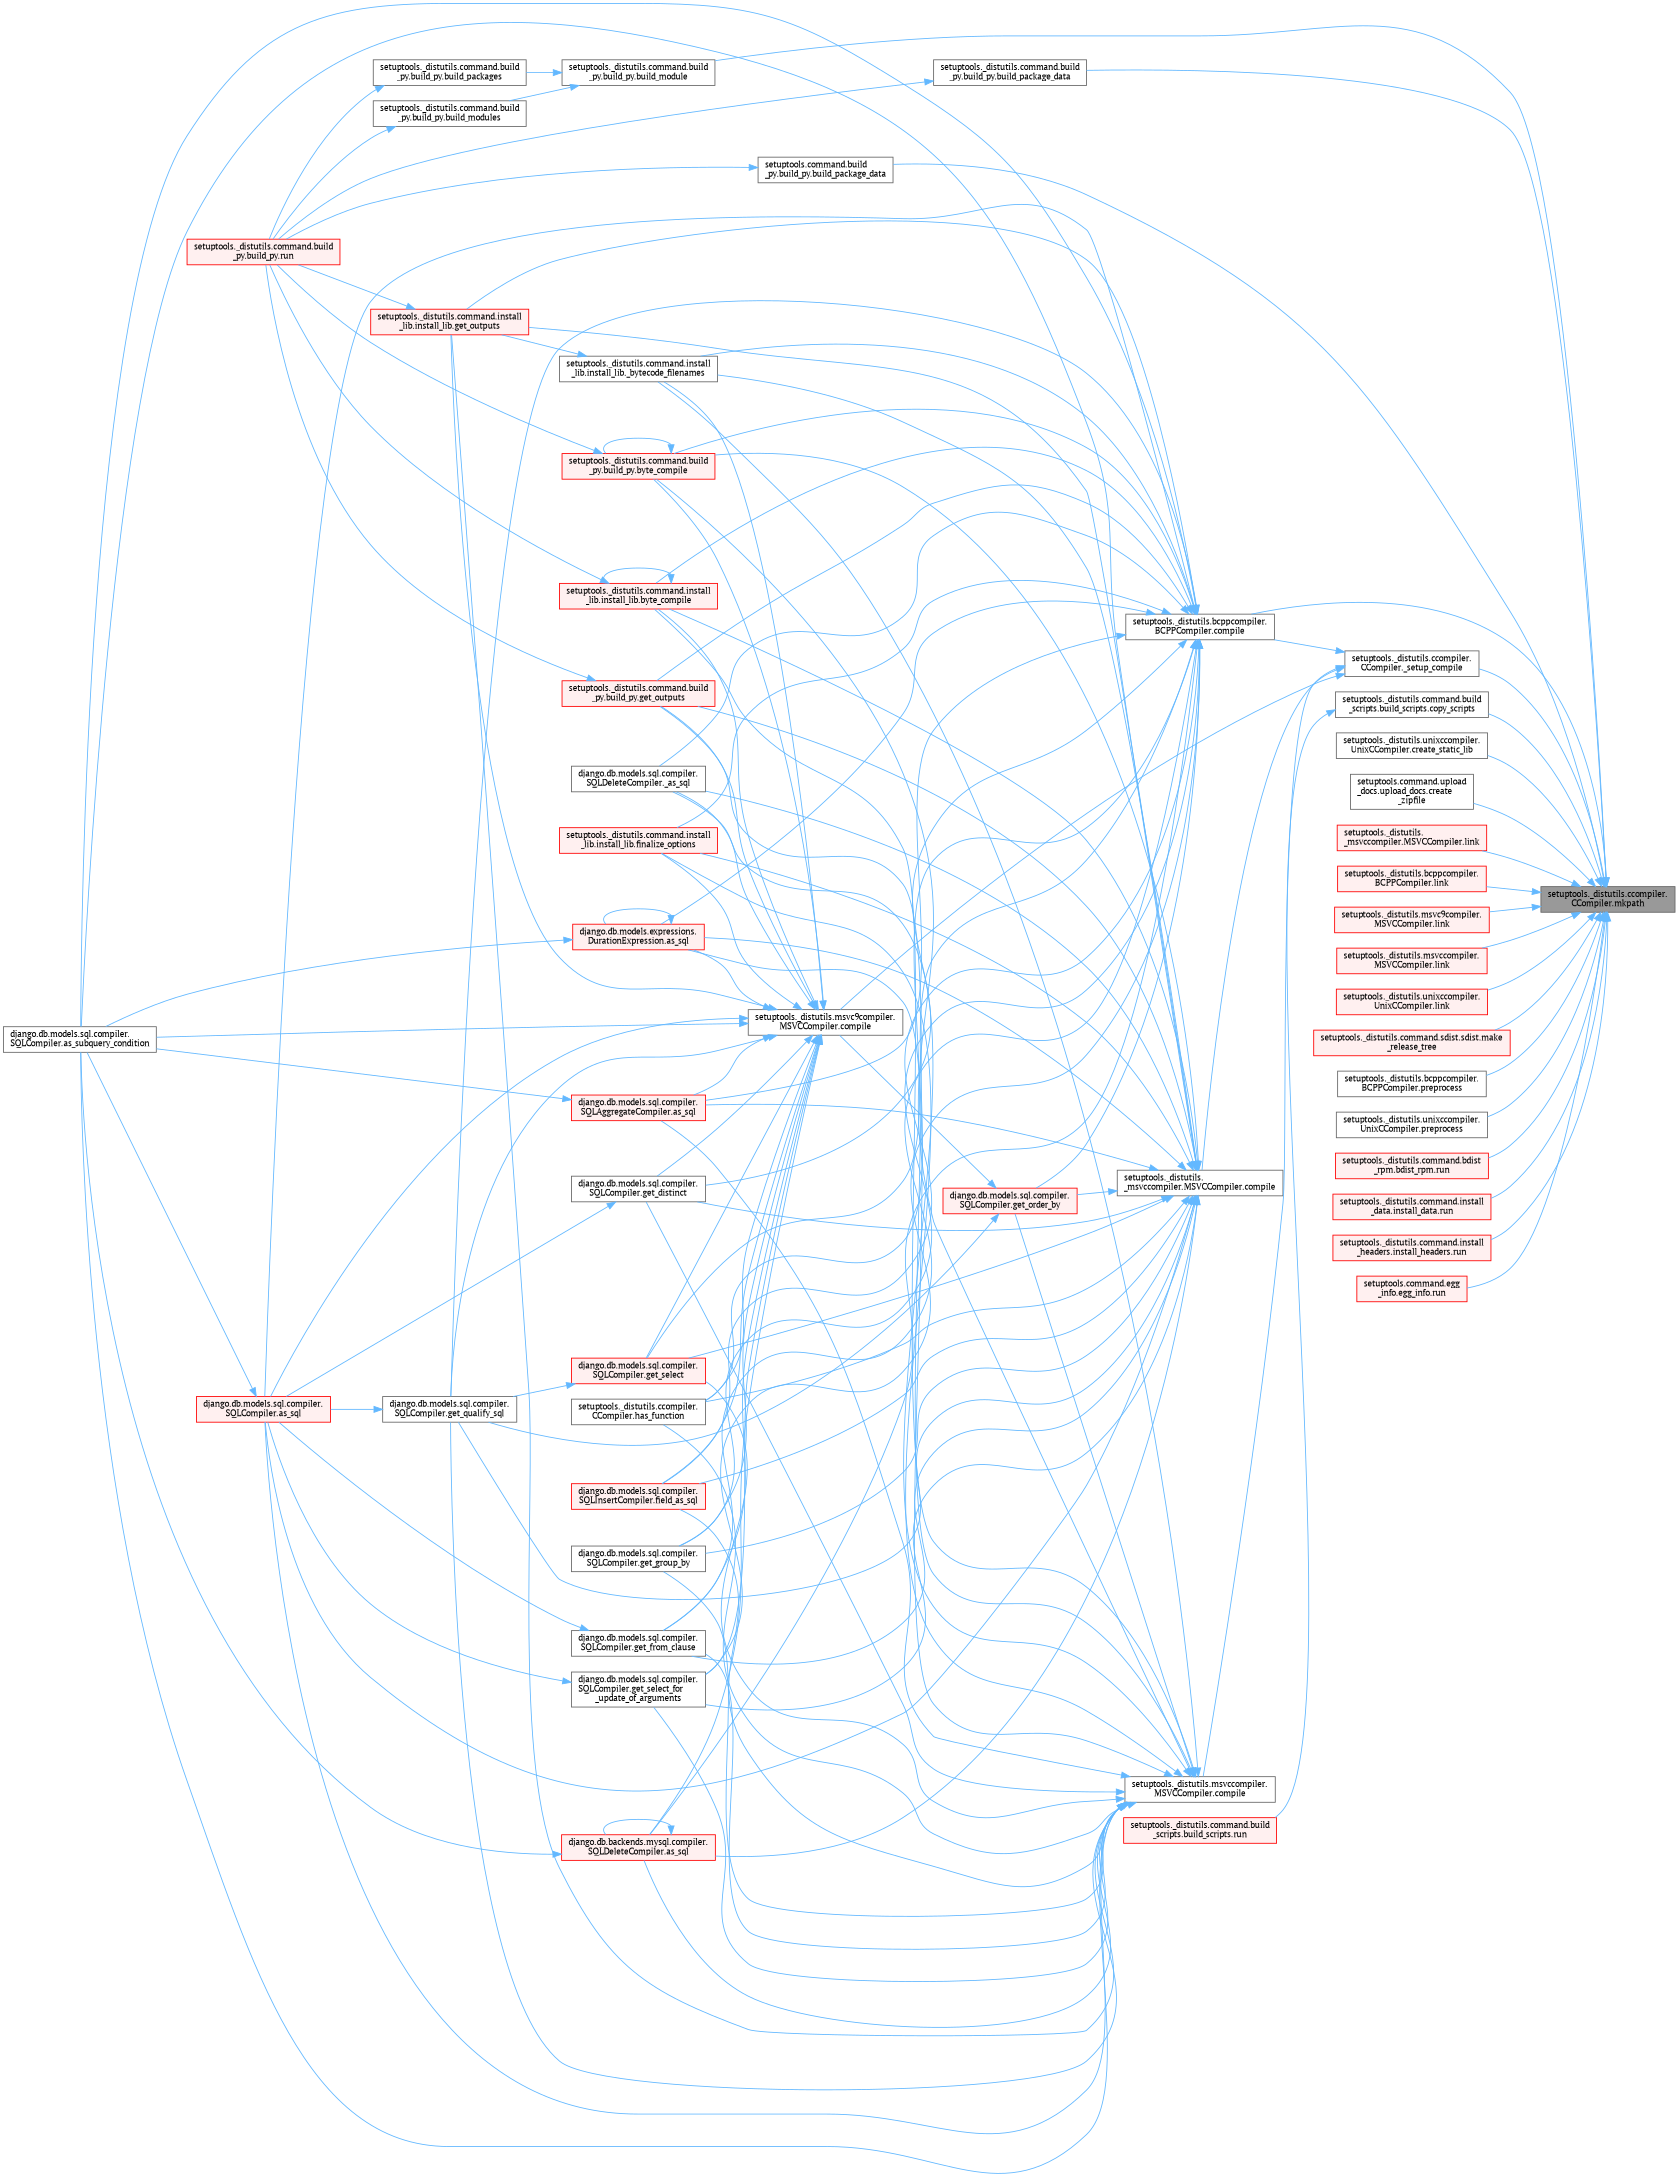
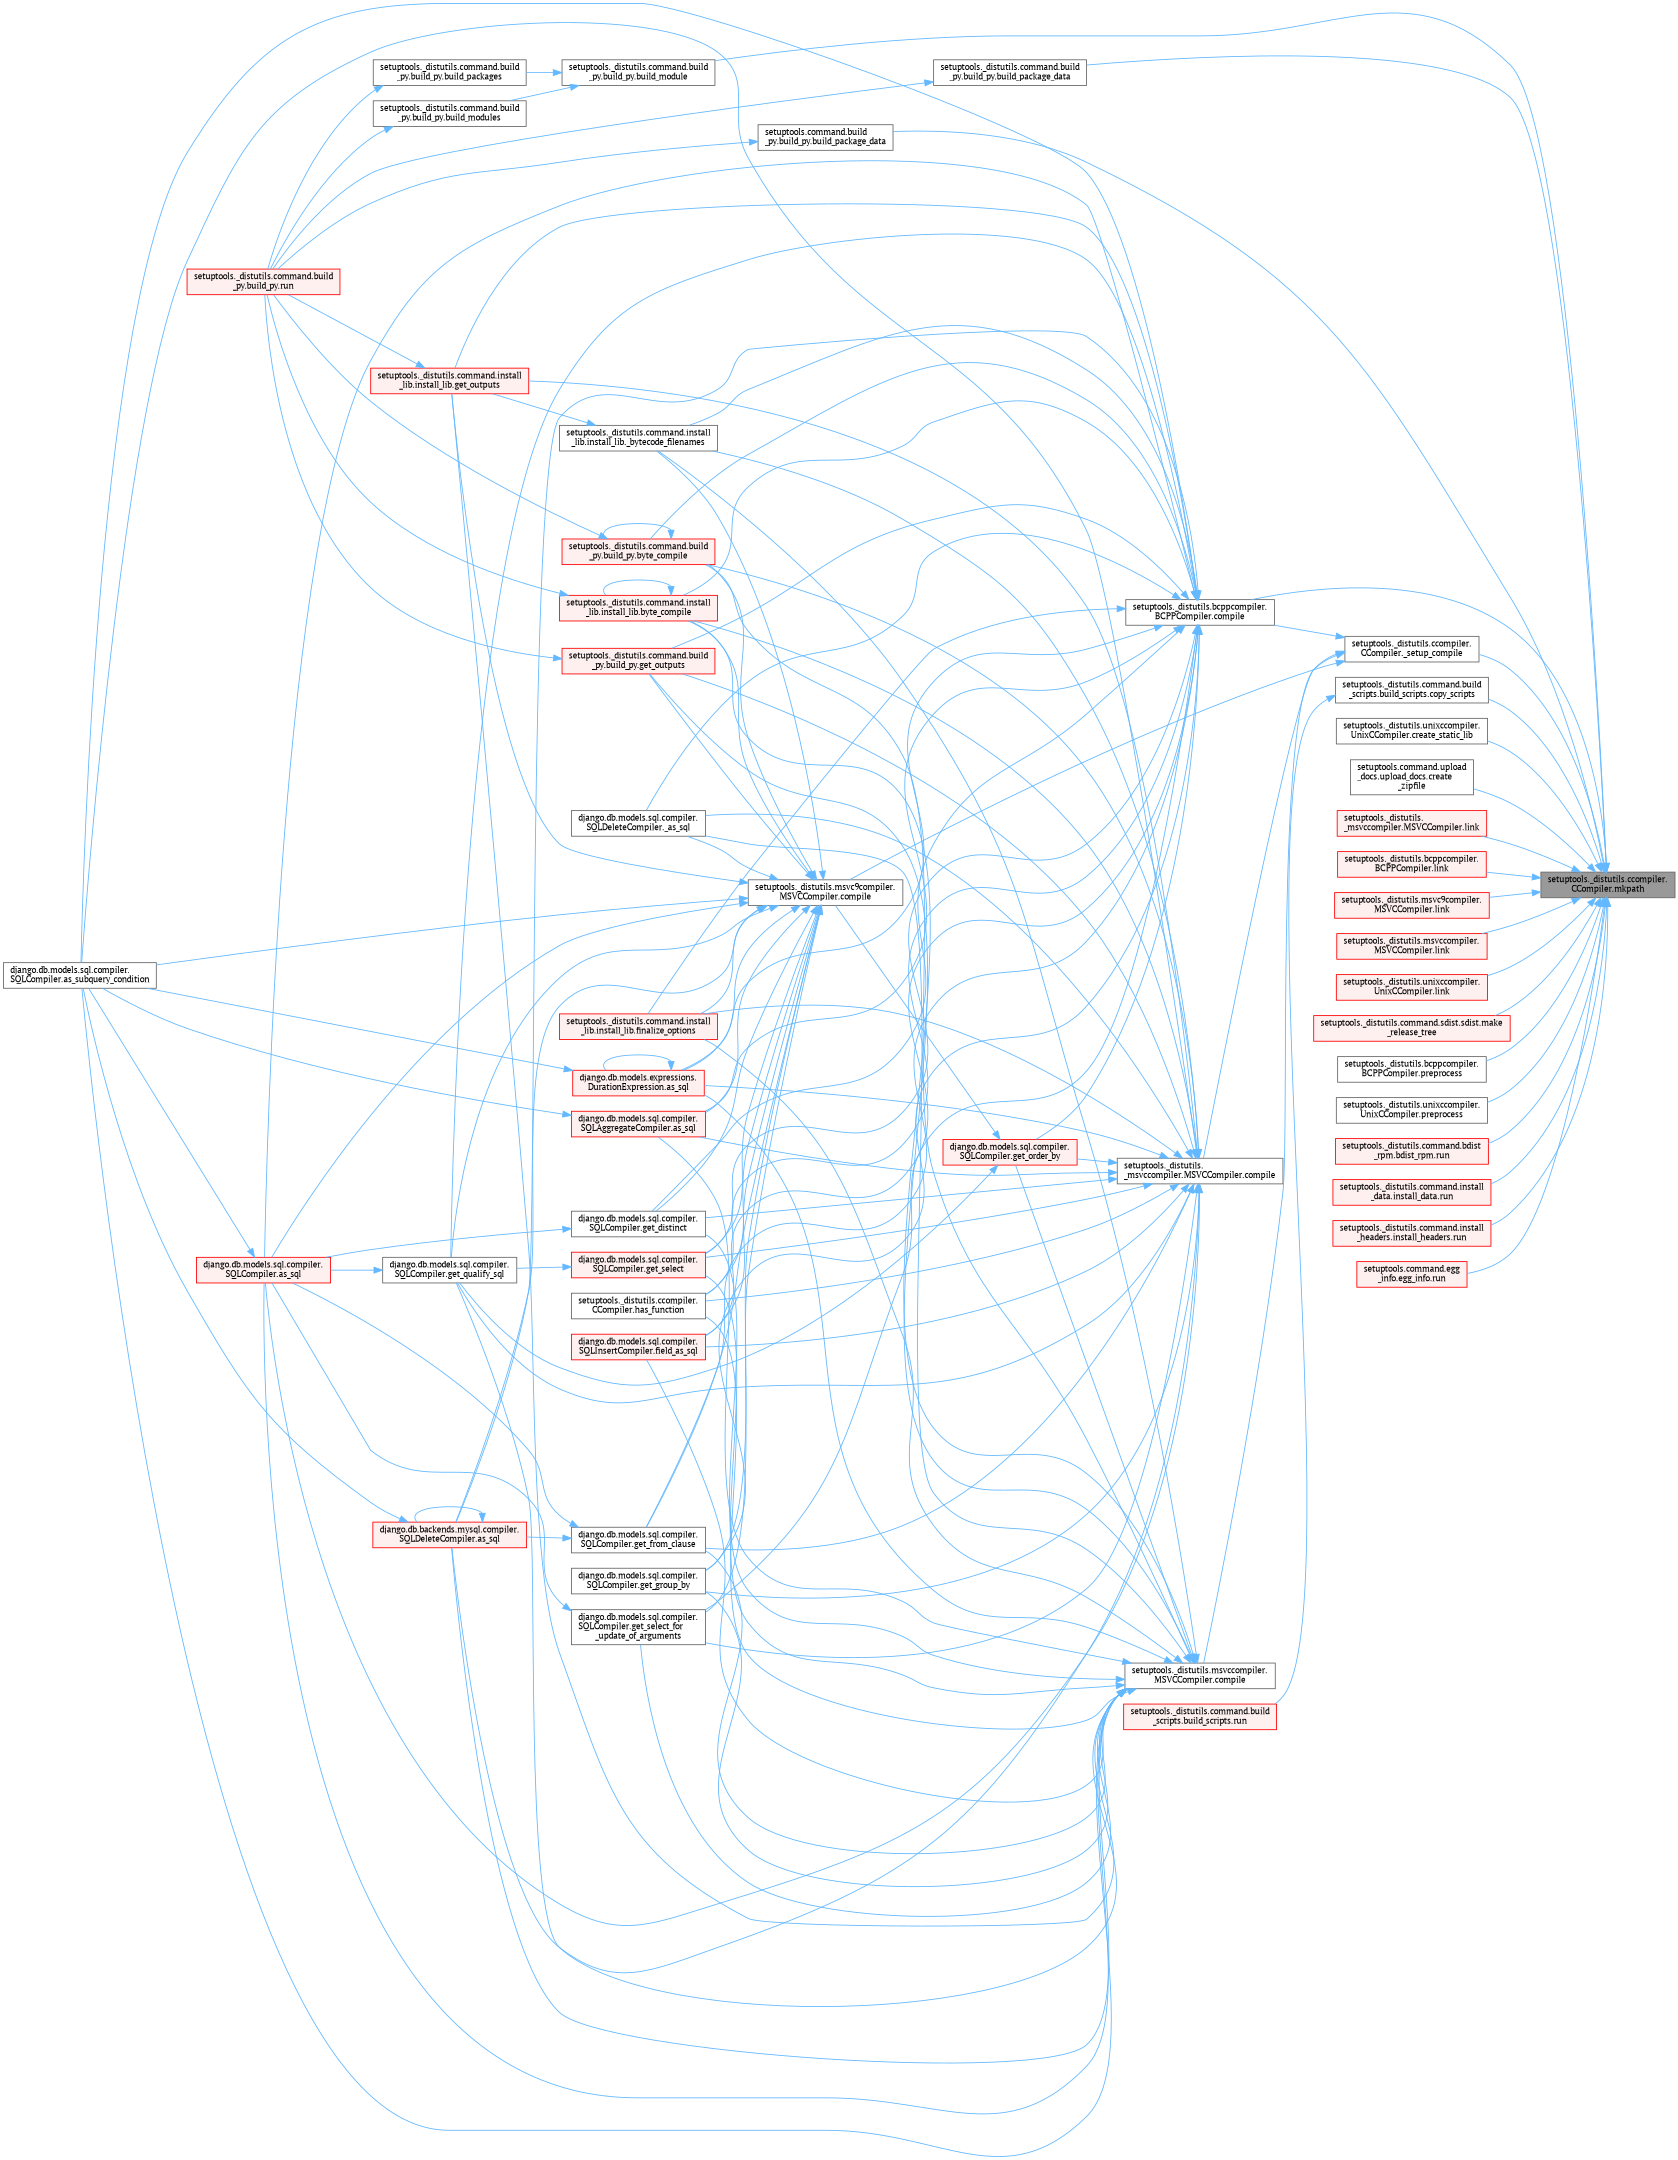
none -> (550, 1538)
